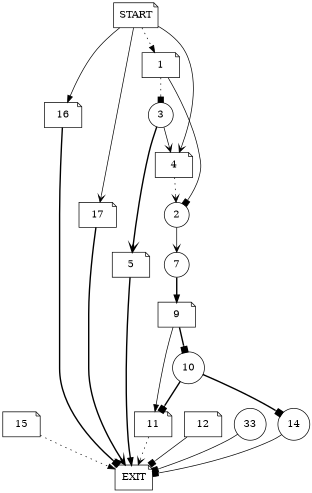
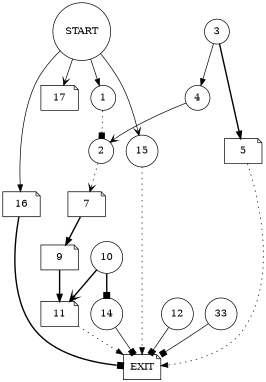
(136, 15) -> (82, 32)
(147, 37) -> (94, 69)
(161, 65) -> (103, 98)
(193, 80) -> (124, 89)
(161, 87) -> none
(166, 136) -> (208, 61)
(195, 137) -> (102, 121)
(174, 165) -> (198, 98)
(142, 185) -> (229, 88)
(175, 186) -> (150, 119)
(177, 236) -> (95, 174)
(177, 265) -> (87, 204)
(182, 336) -> none
(89, 346) -> none
(163, 366) -> (60, 282)
(126, 368) -> (260, 290)
(173, 393) -> (86, 283)
(21, 424) -> (142, 151)
(203, 424) -> (177, 314)
(145, 448) -> (98, 339)
